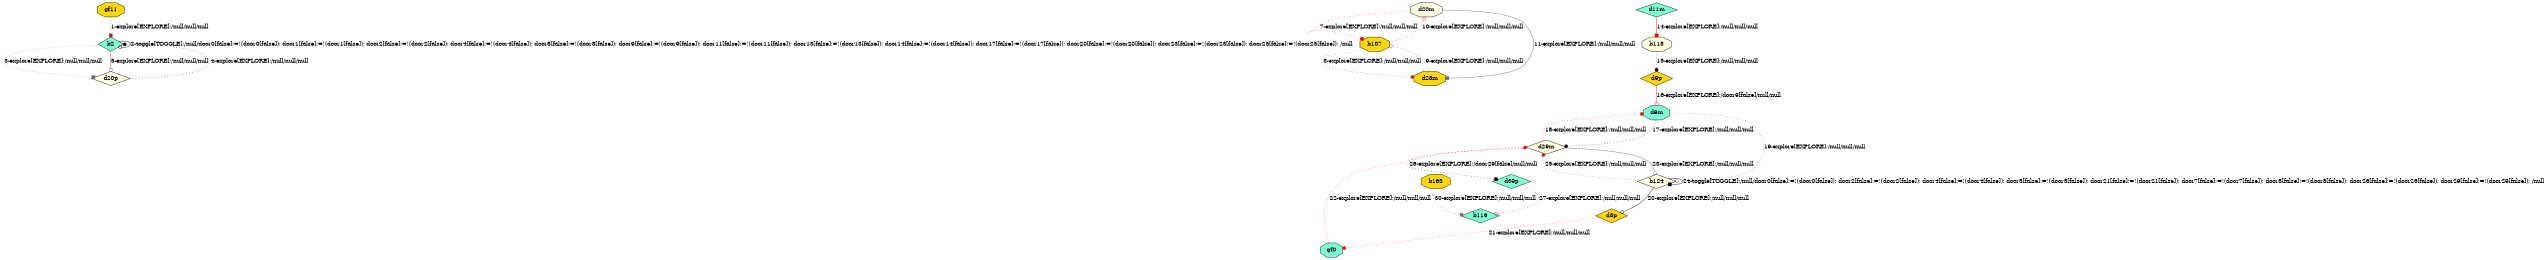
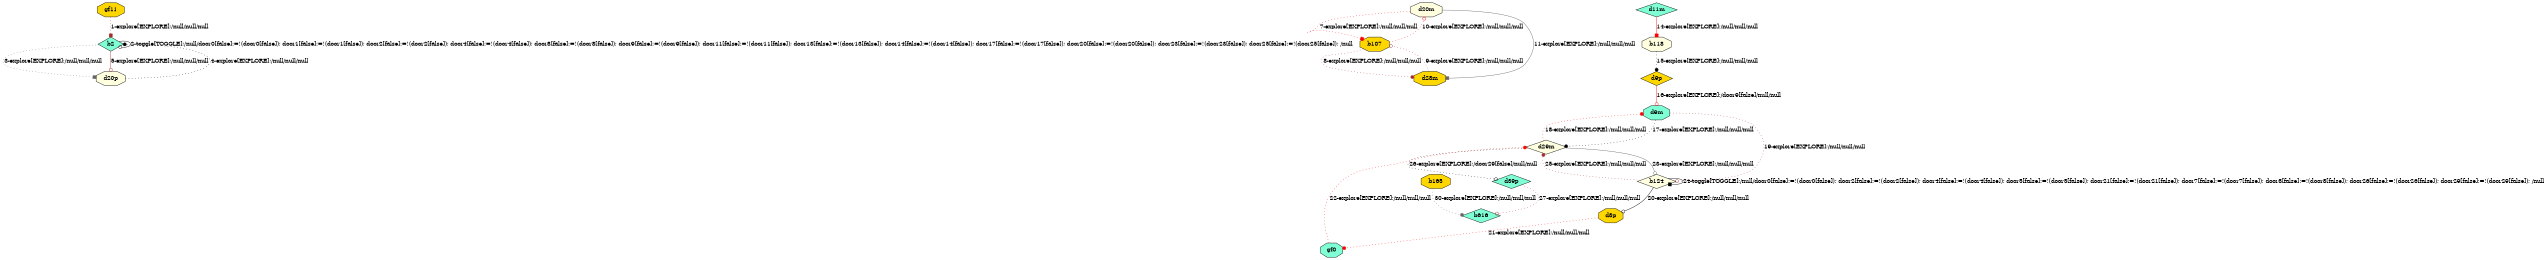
(111, 78) -> (111, 78)
(1410, 167) -> (1410, 167)
(1480, 216) -> (1481, 216)
(1612, 216) -> (1611, 216)
